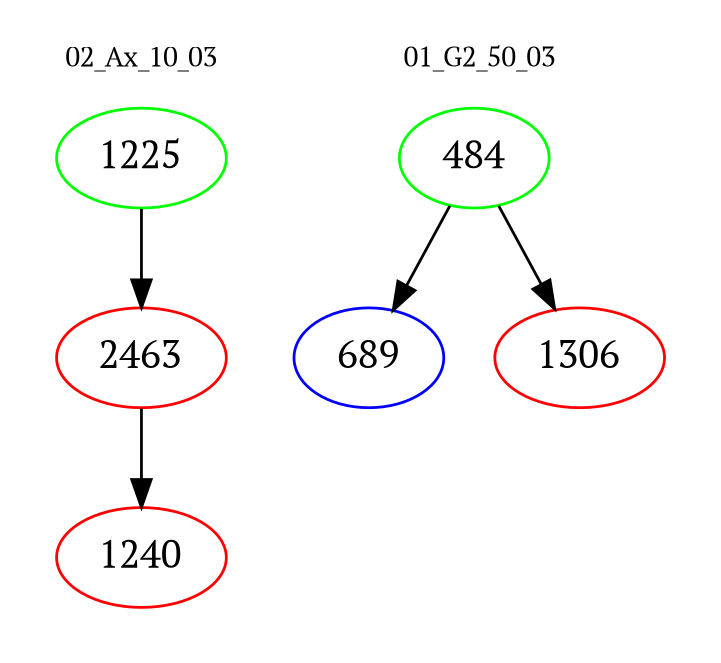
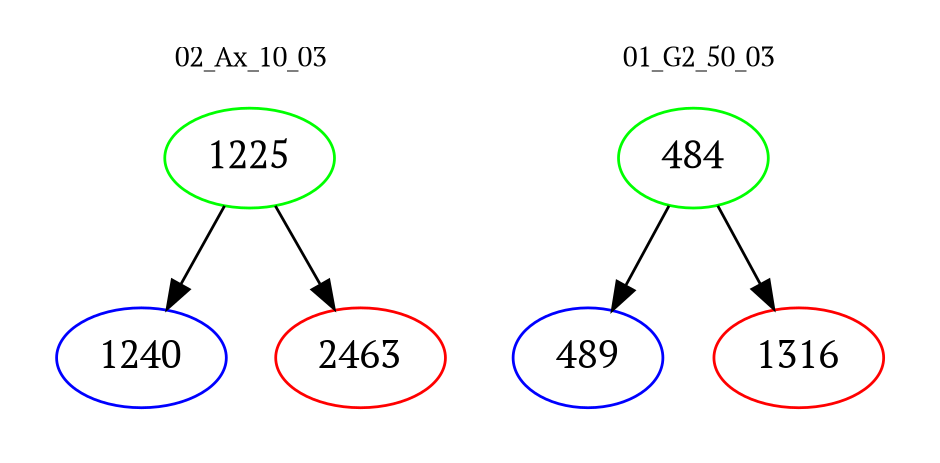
(369, 358) -> (588, 358)
(580, 358) -> (799, 358)
(141, 444) -> (203, 245)
(141, 557) -> (141, 358)
